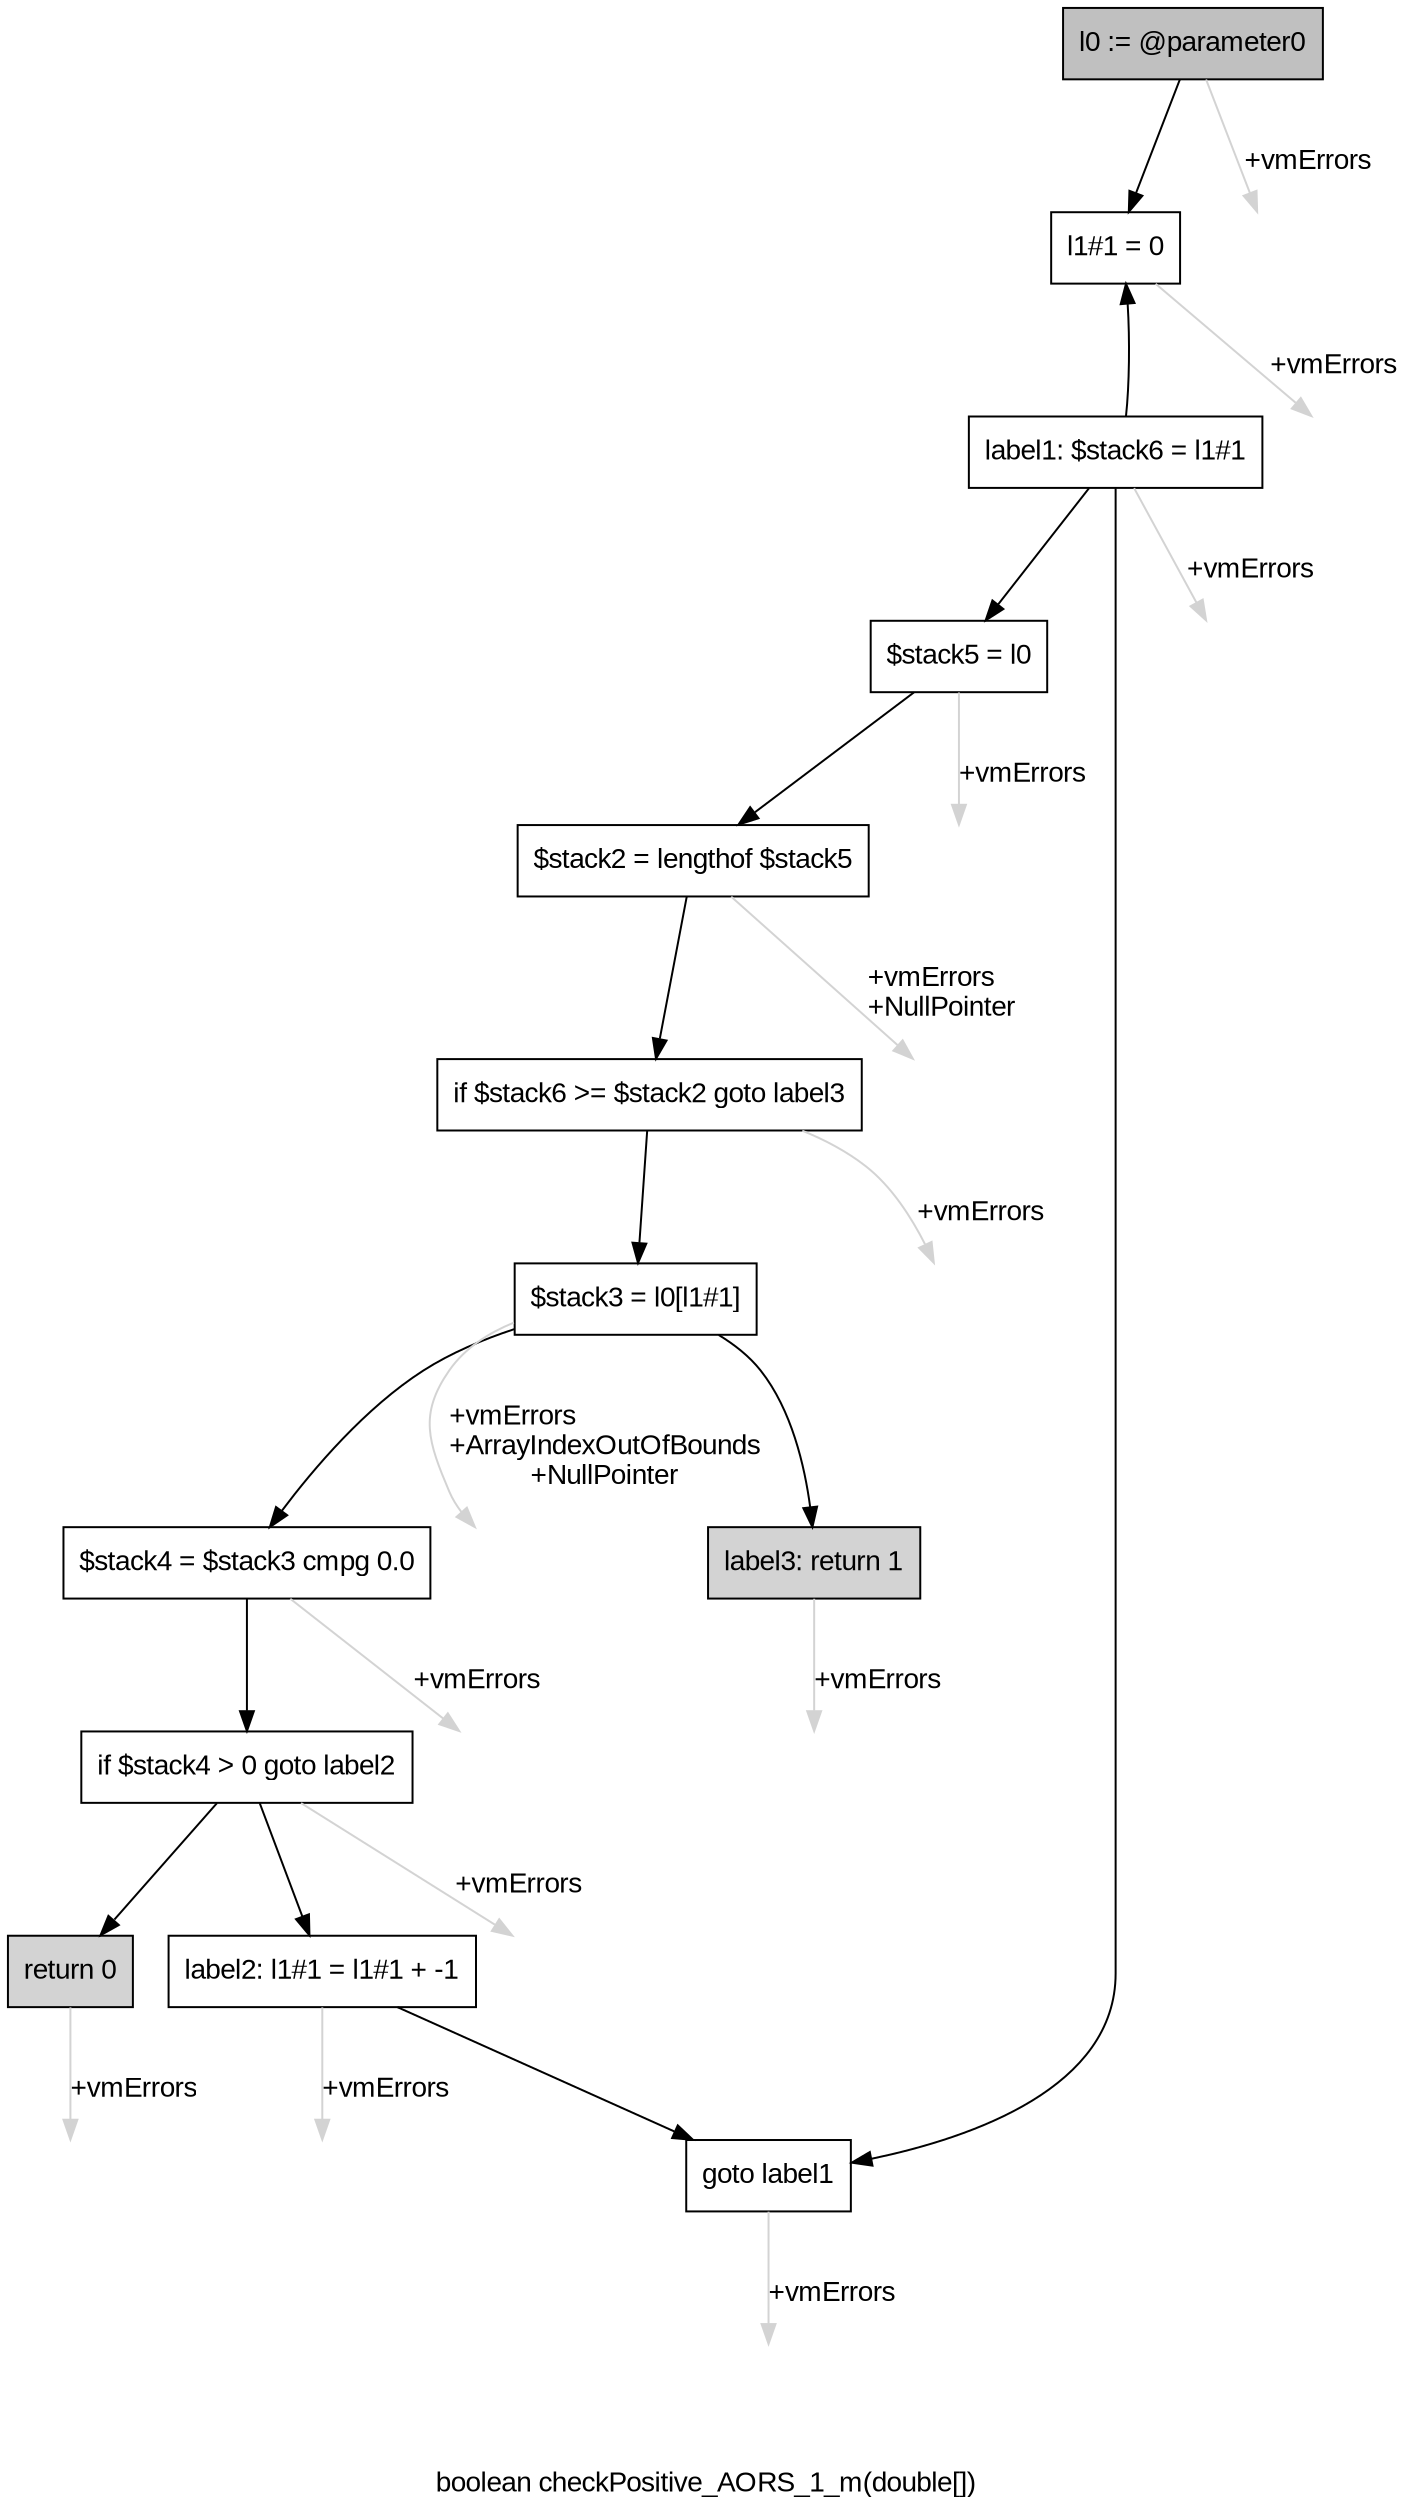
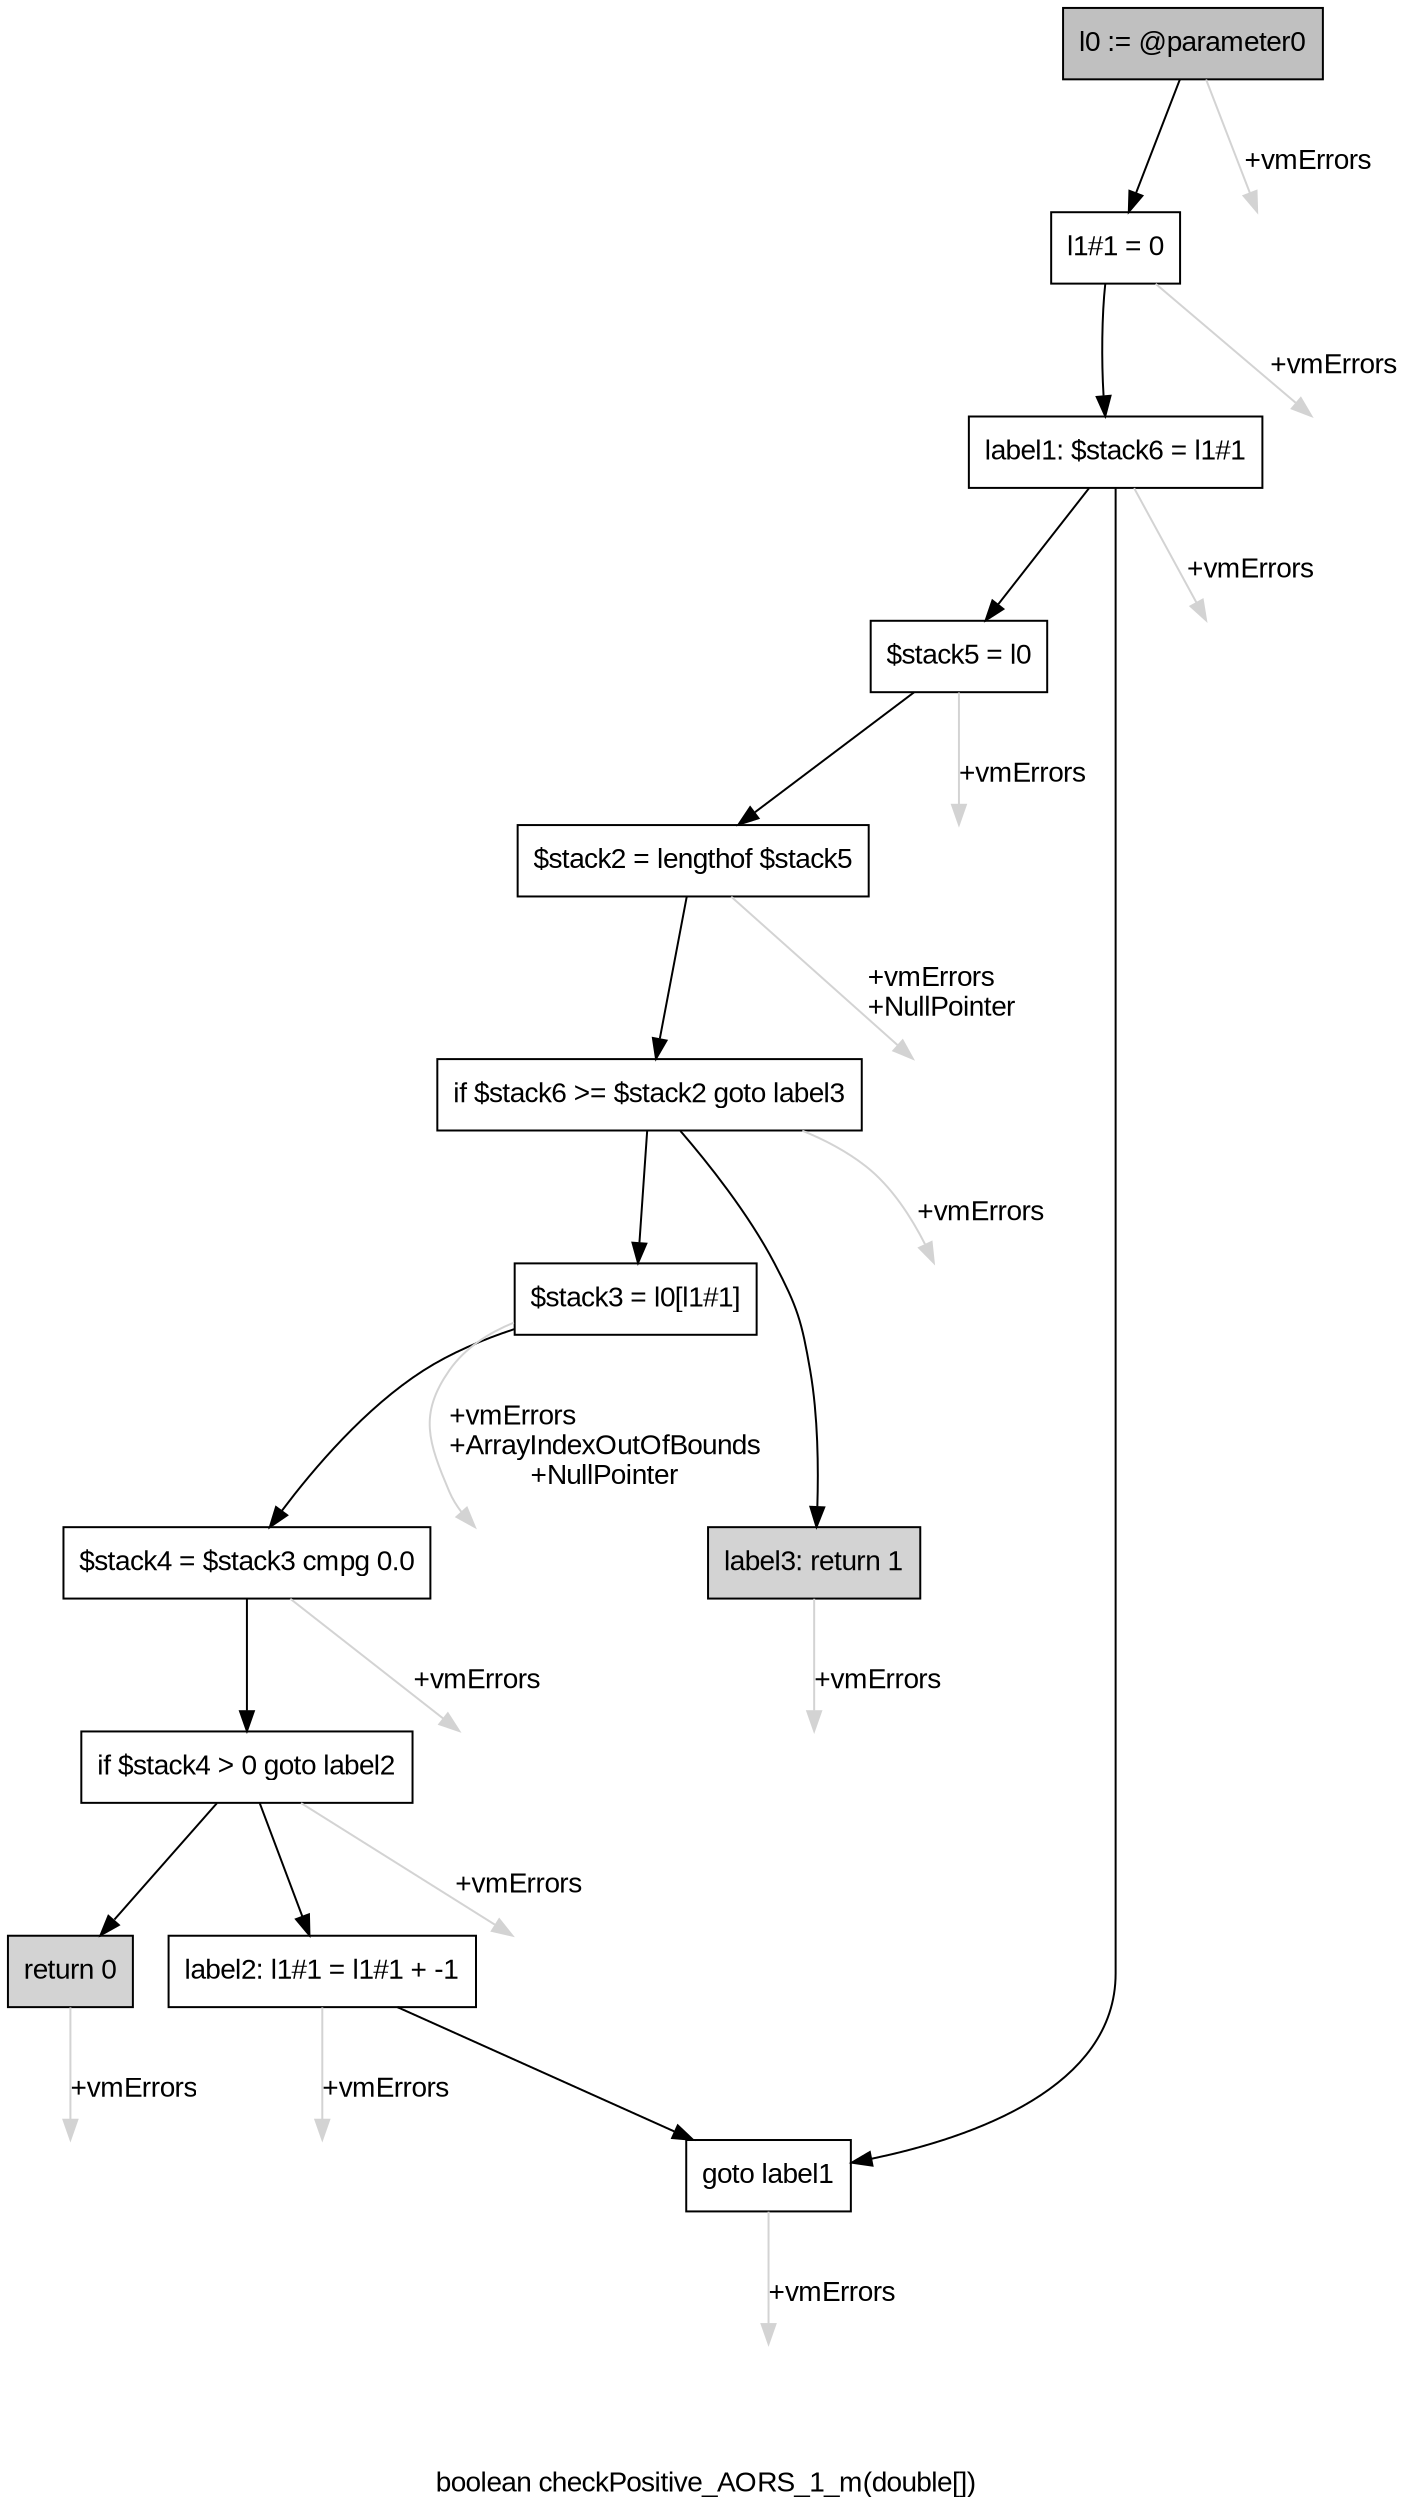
(1129, 360) -> (1102, 340)
(784, 1410) -> (793, 1303)
